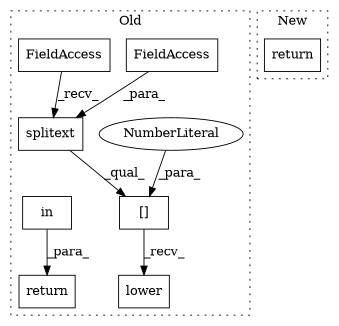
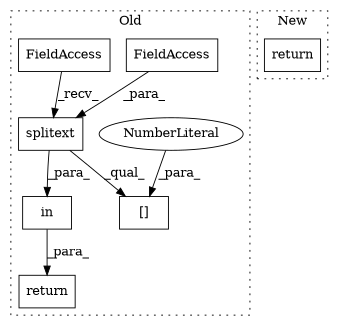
none -> (48, 169)
(144, 292) -> none
